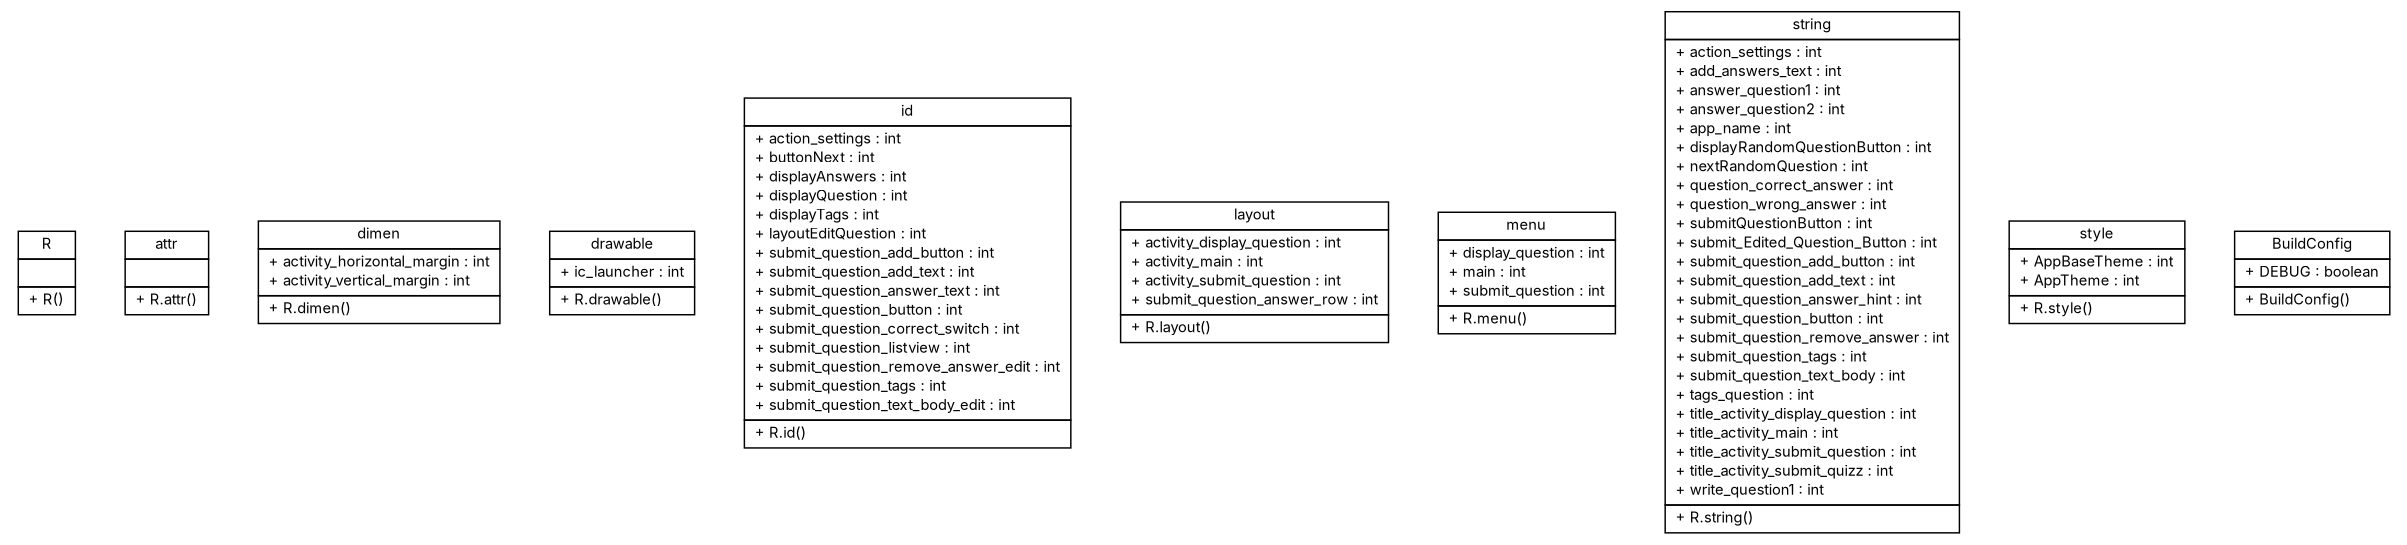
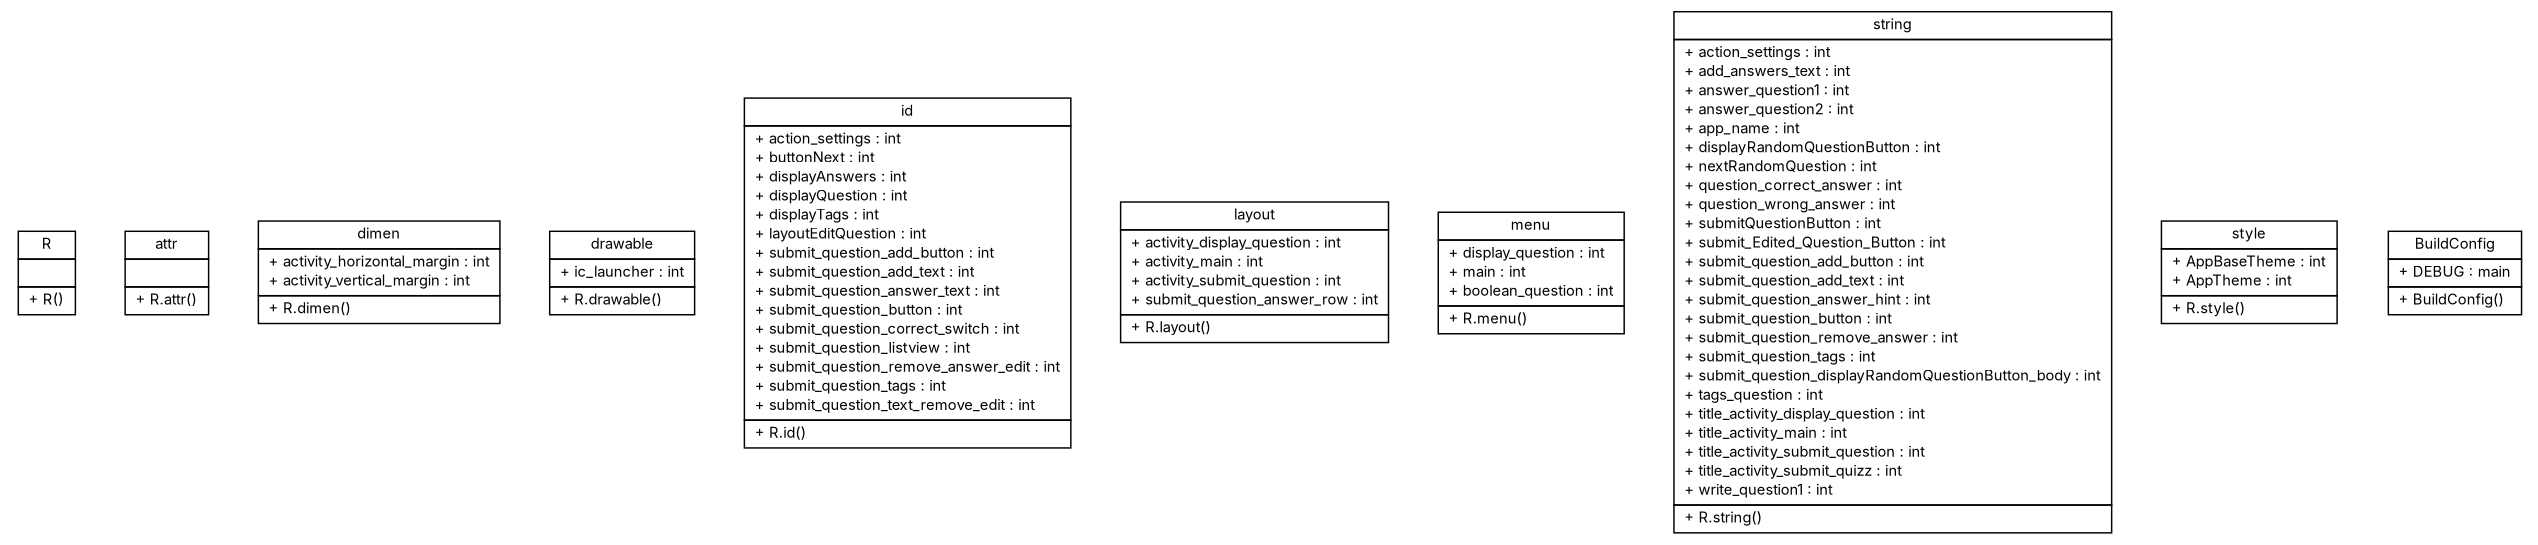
(2312, 272) -> (2455, 272)
(1527, 291) -> (1531, 291)
(1790, 376) -> (1893, 376)
(885, 405) -> (895, 405)
